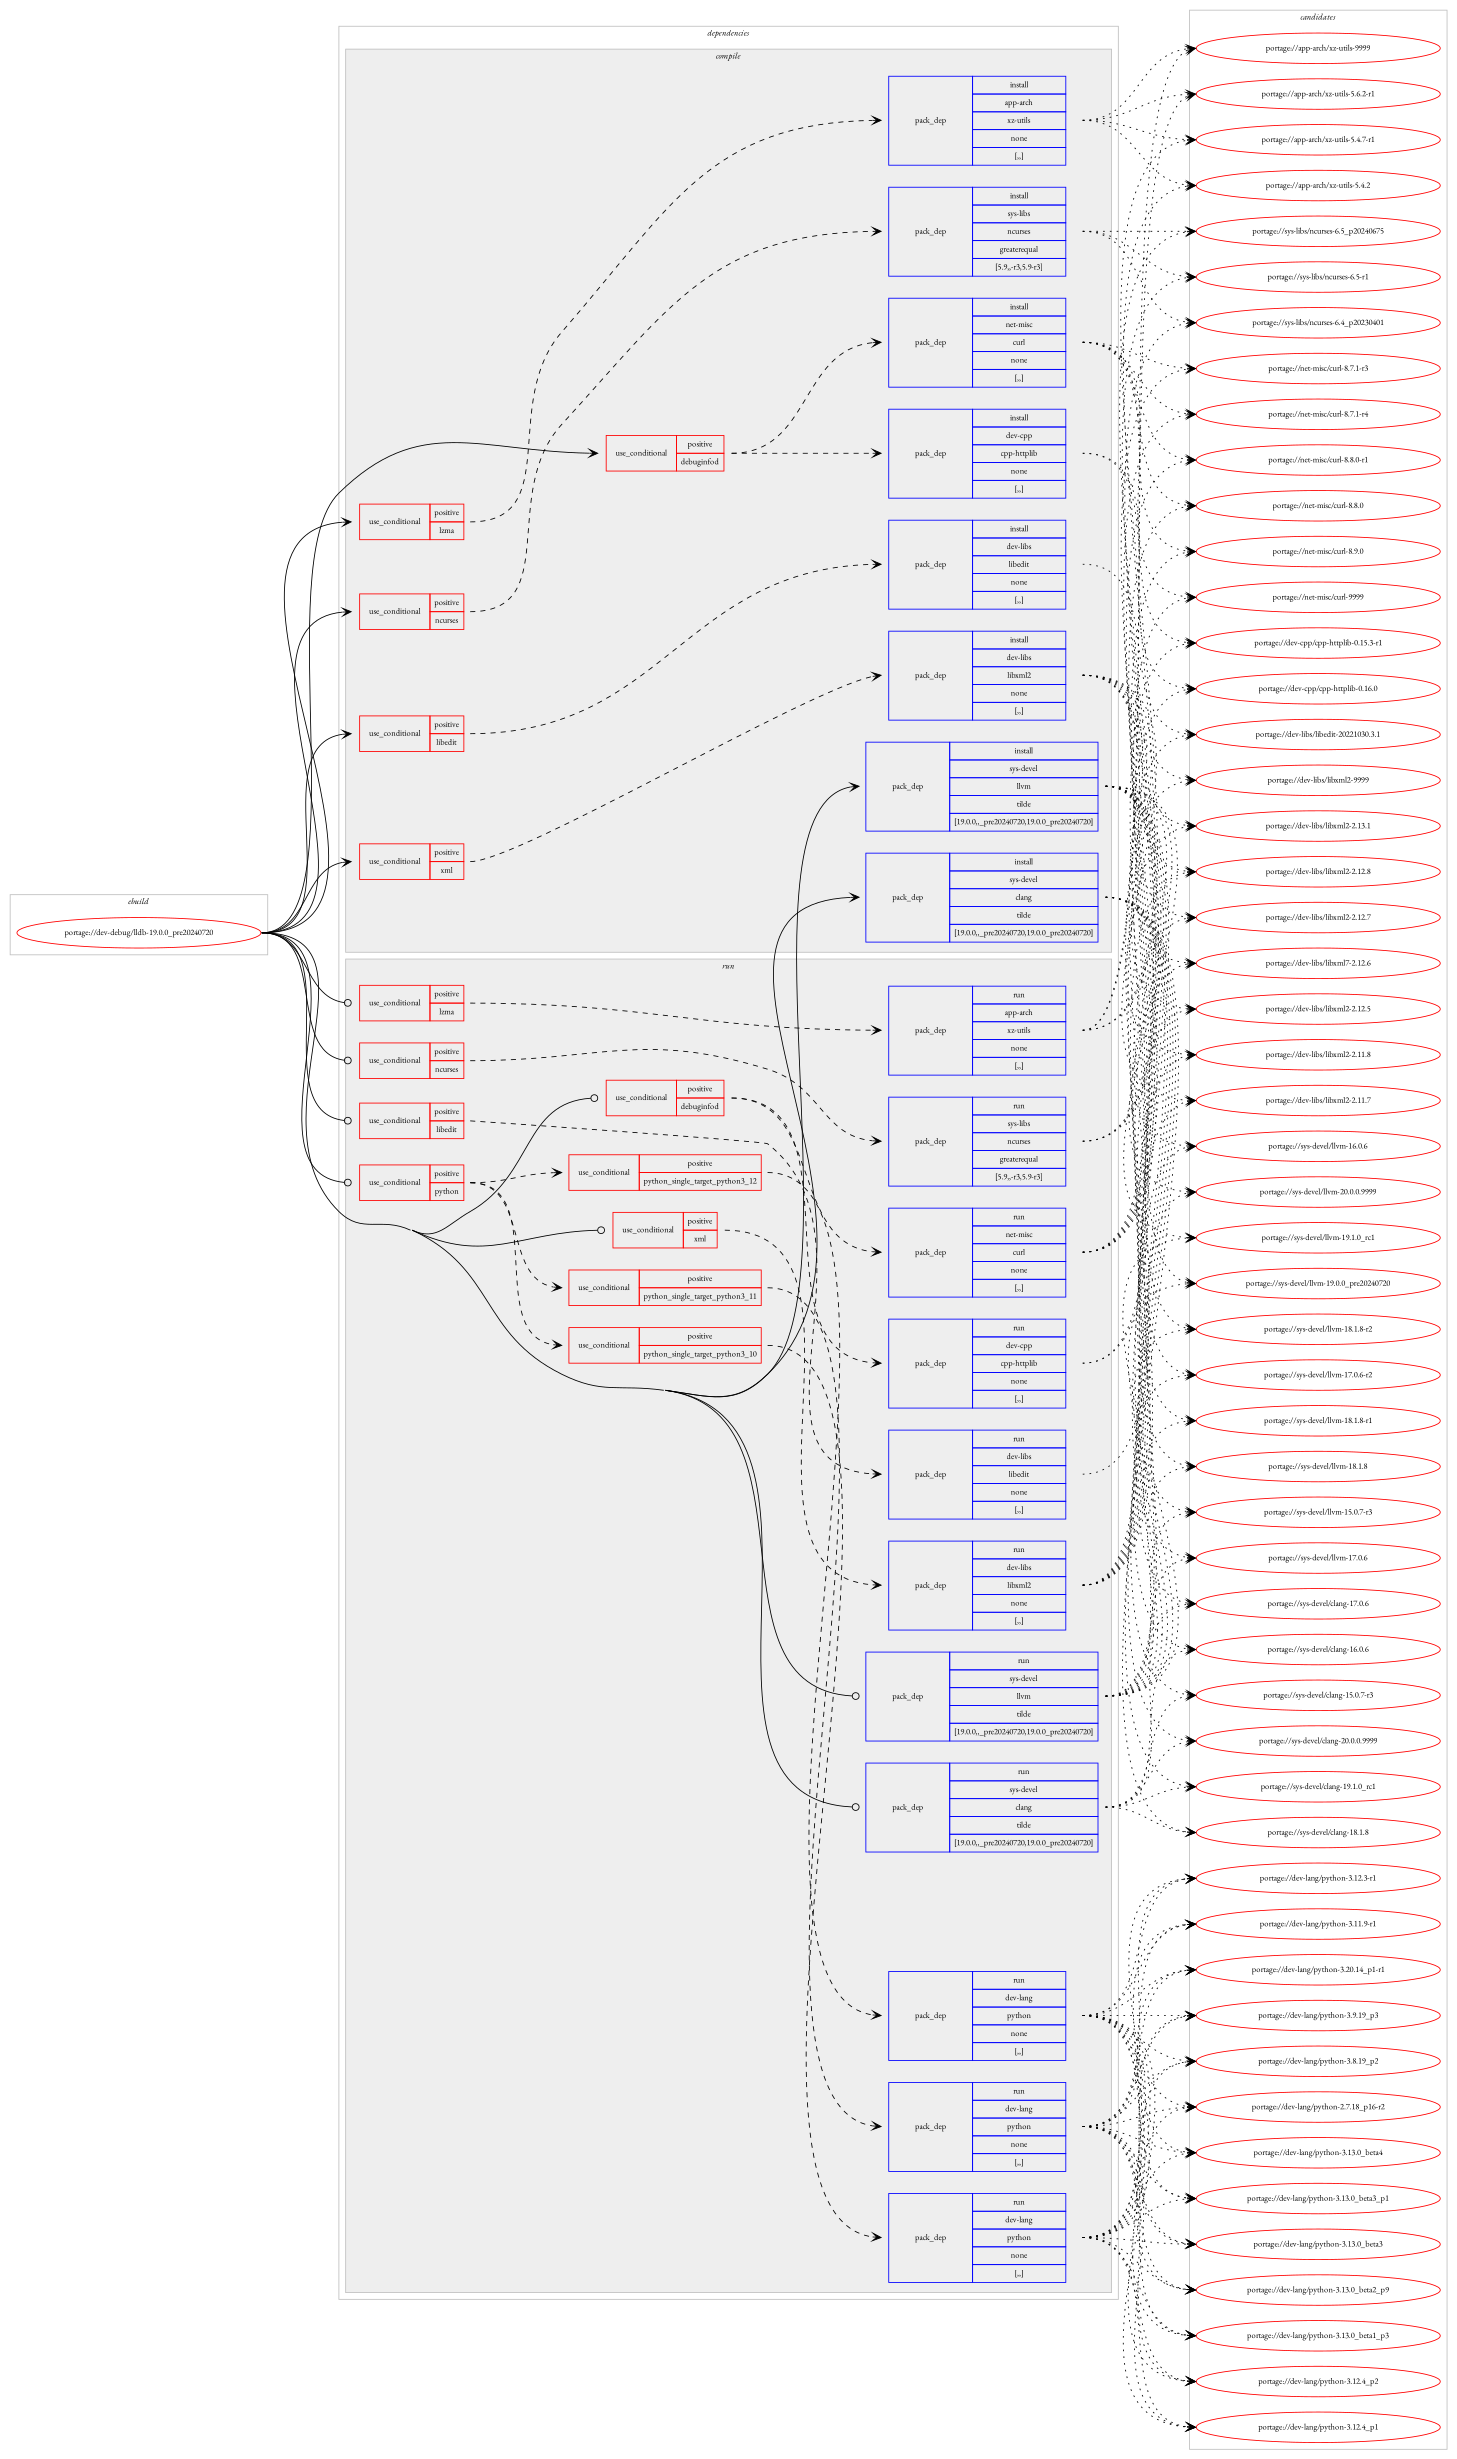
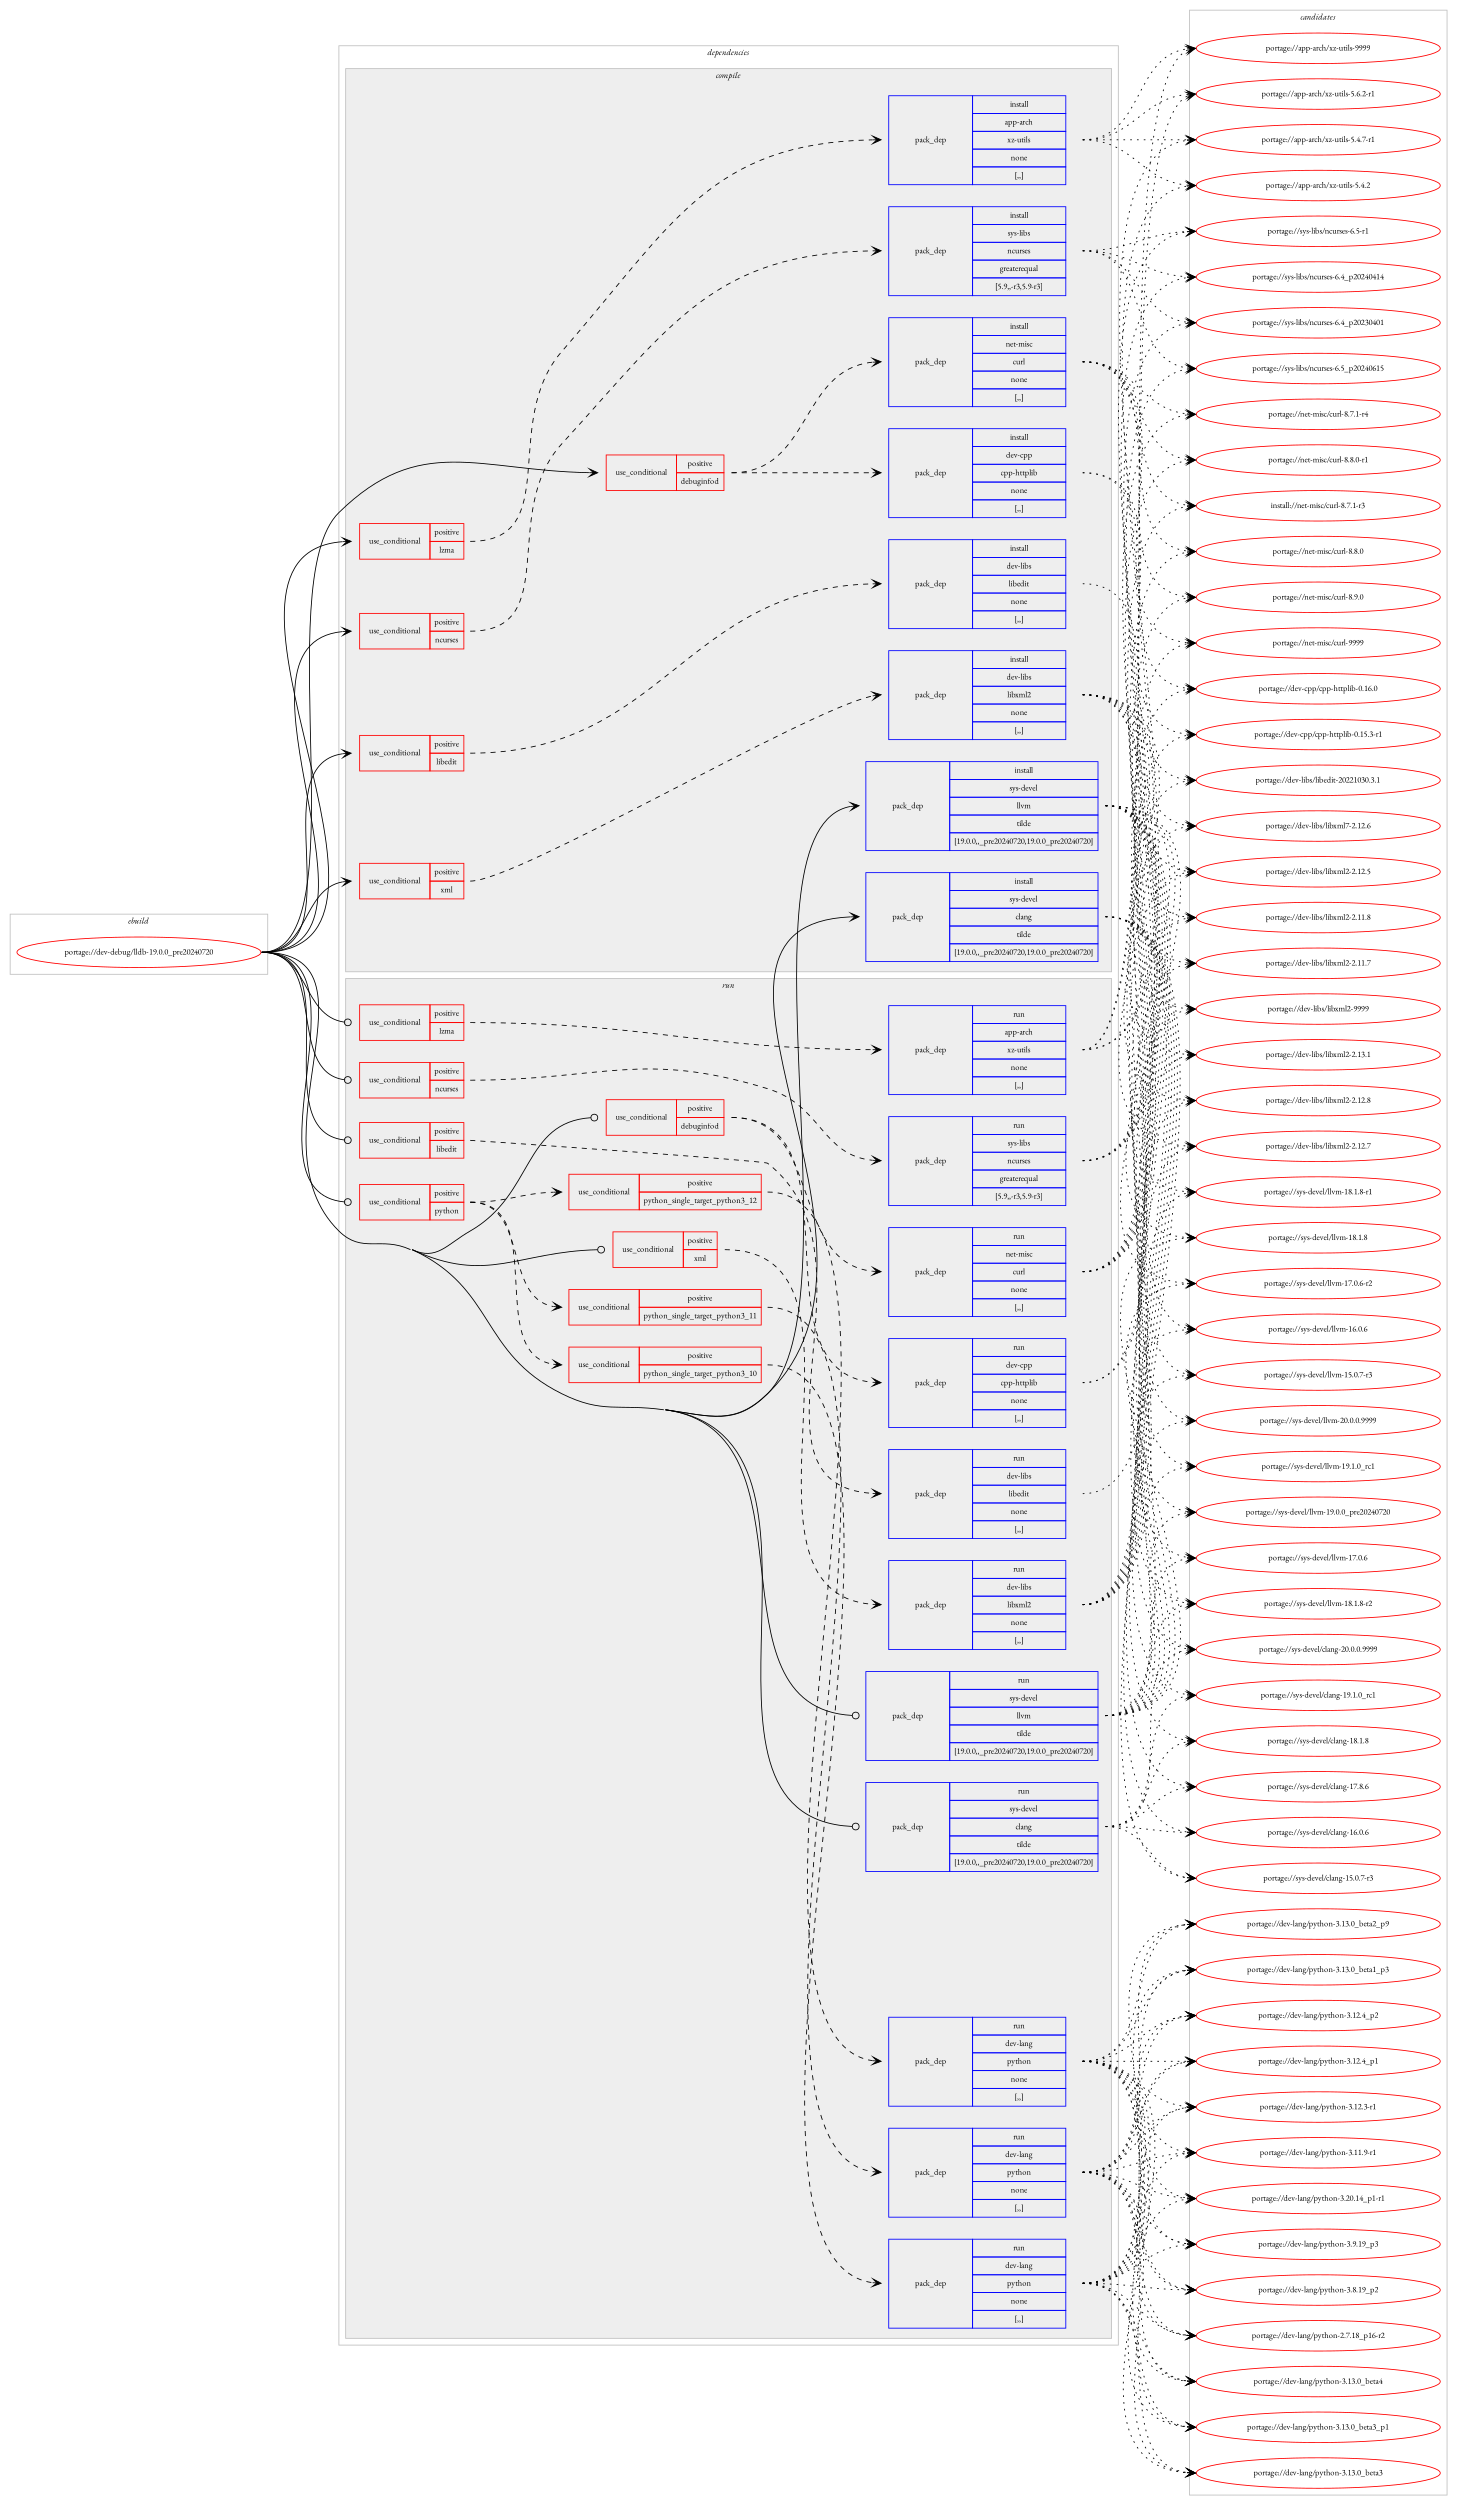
(1318, 231) -> (1318, 369)
none -> (1318, 277)
(1318, 369) -> (1318, 506)
(1318, 1604) -> (1318, 1787)
